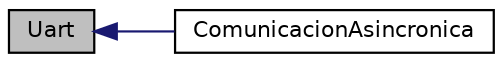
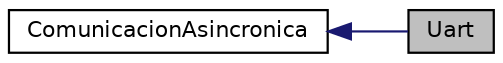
(146, 31) -> (379, 31)
